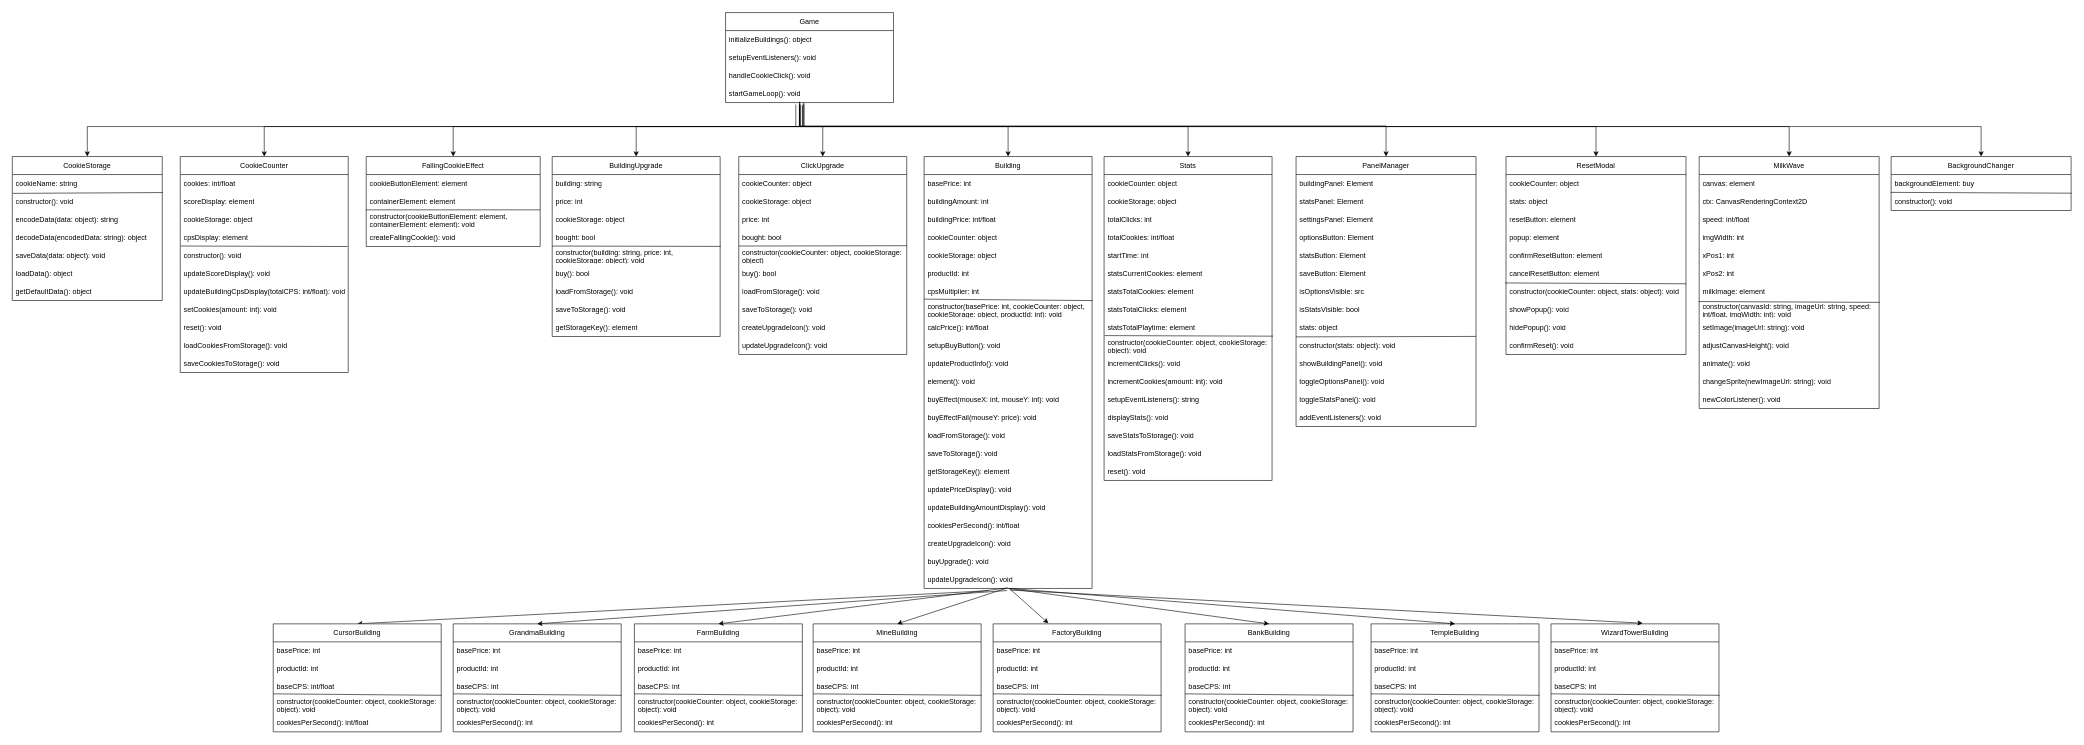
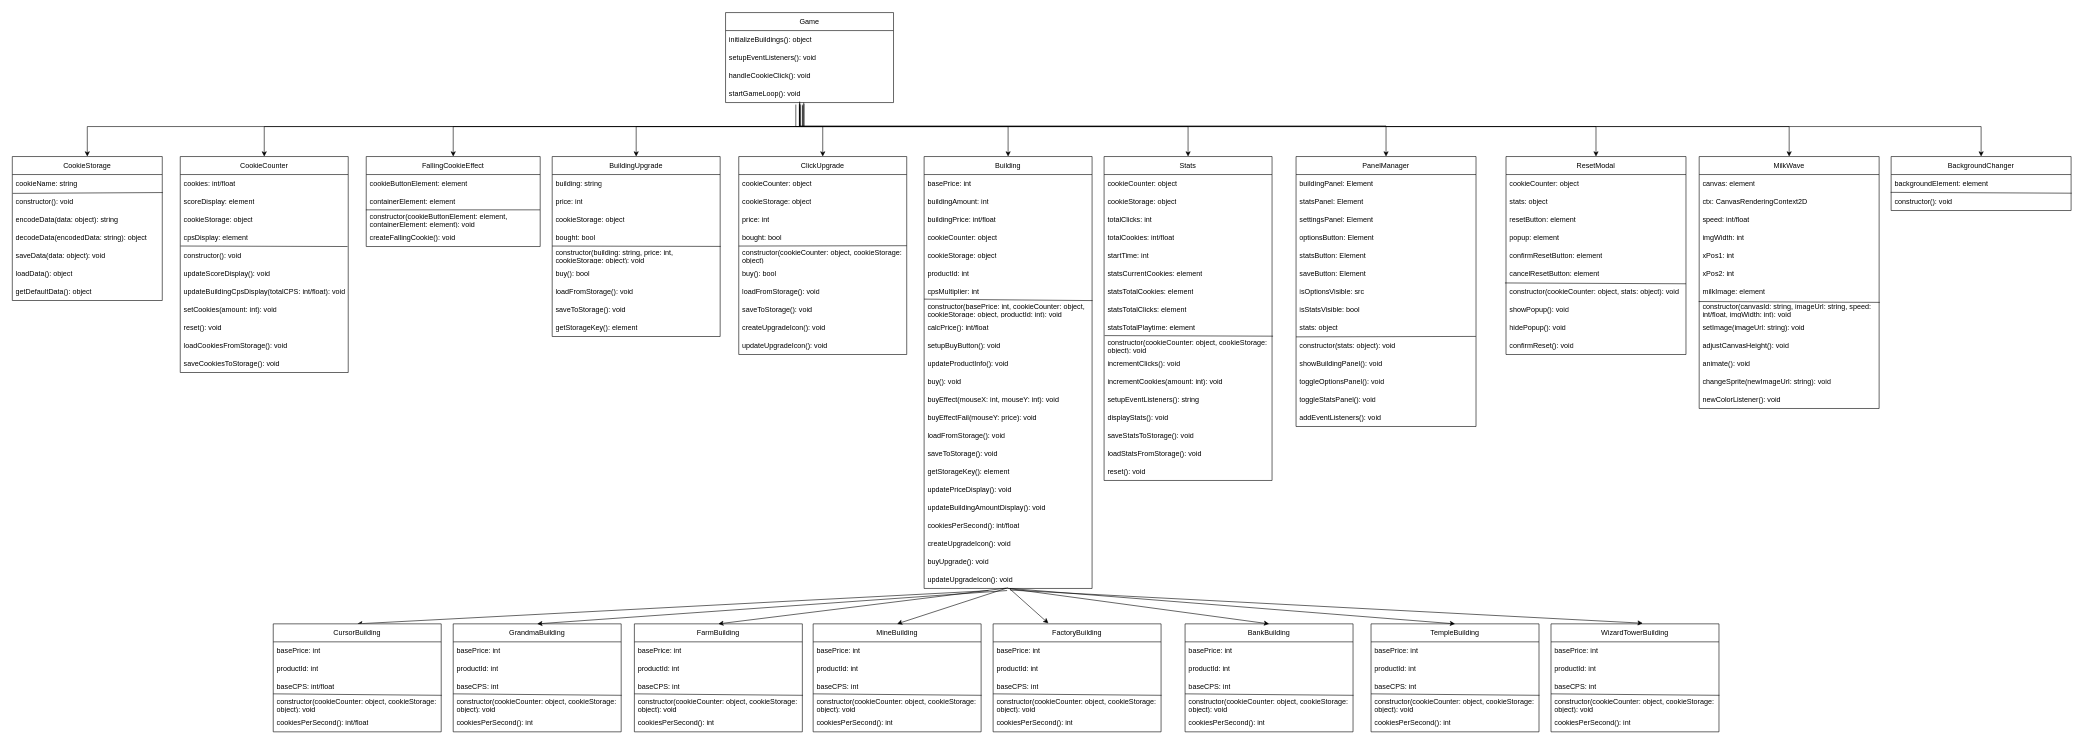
(1937, 183) -> (1944, 183)
(954, 381) -> (947, 381)
